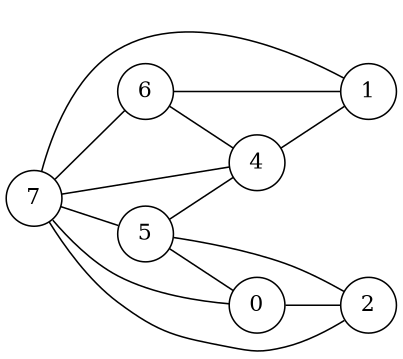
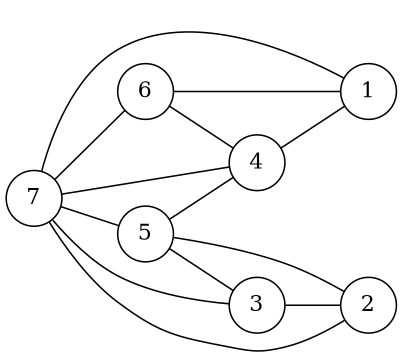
(257, 305) -> (257, 305)
